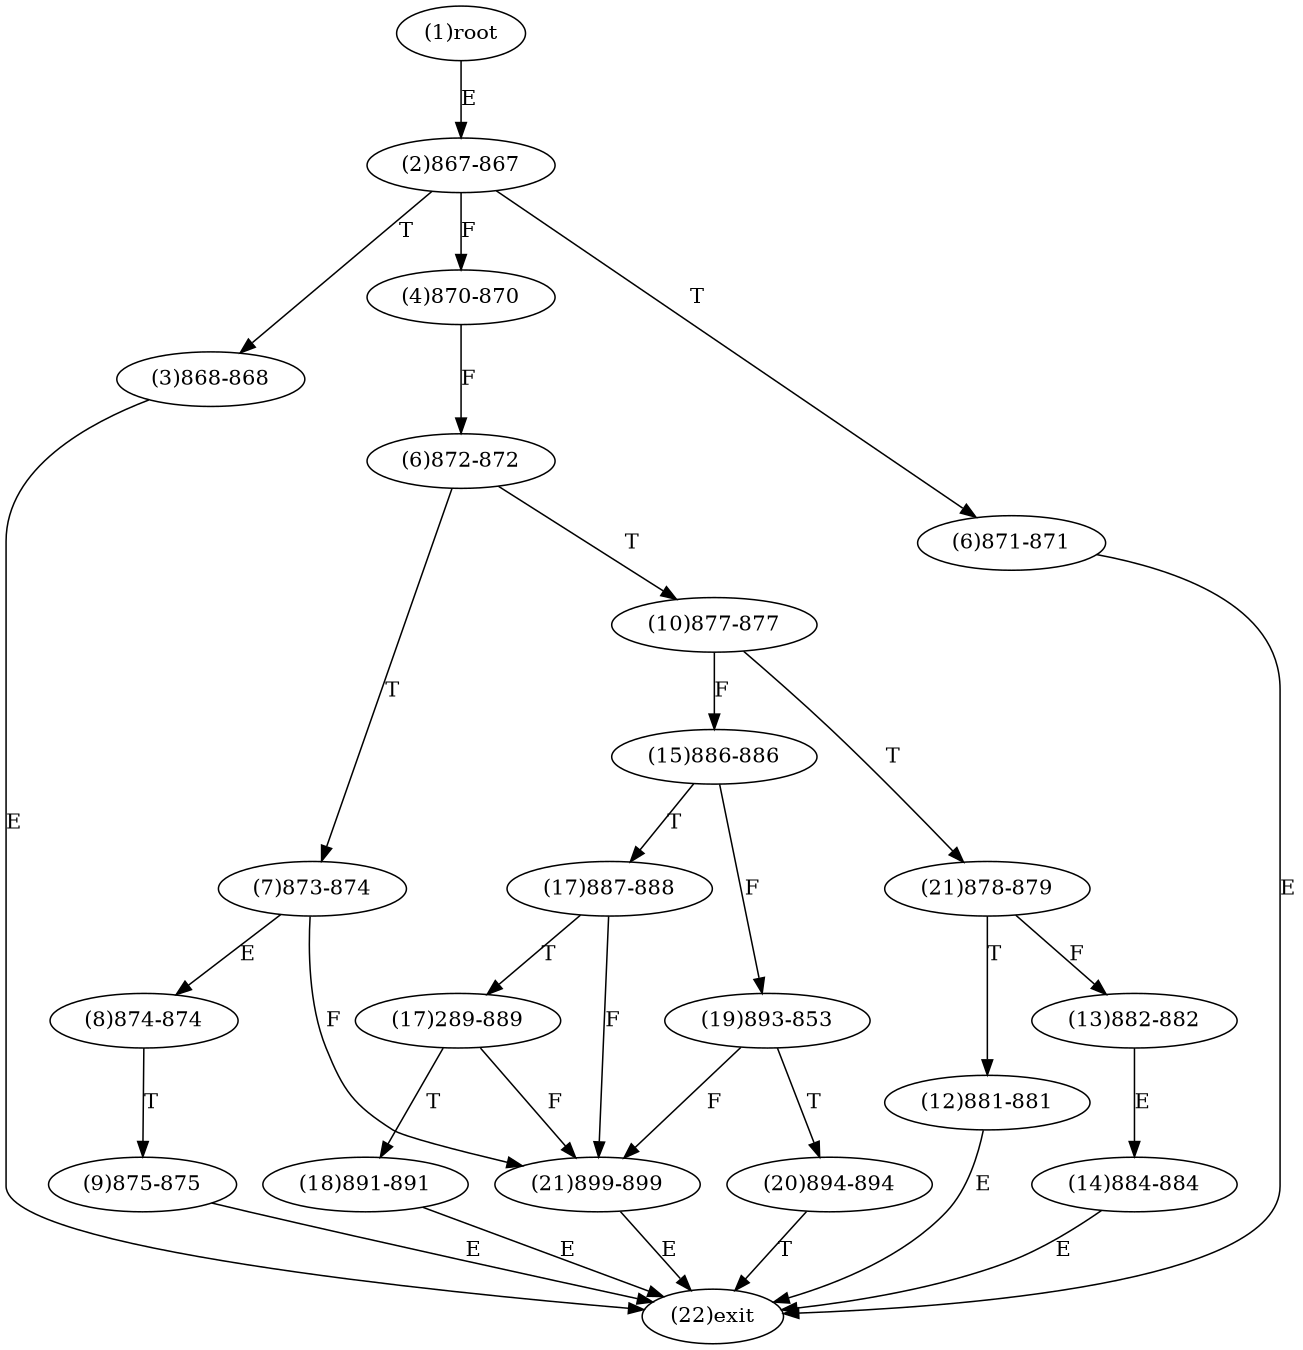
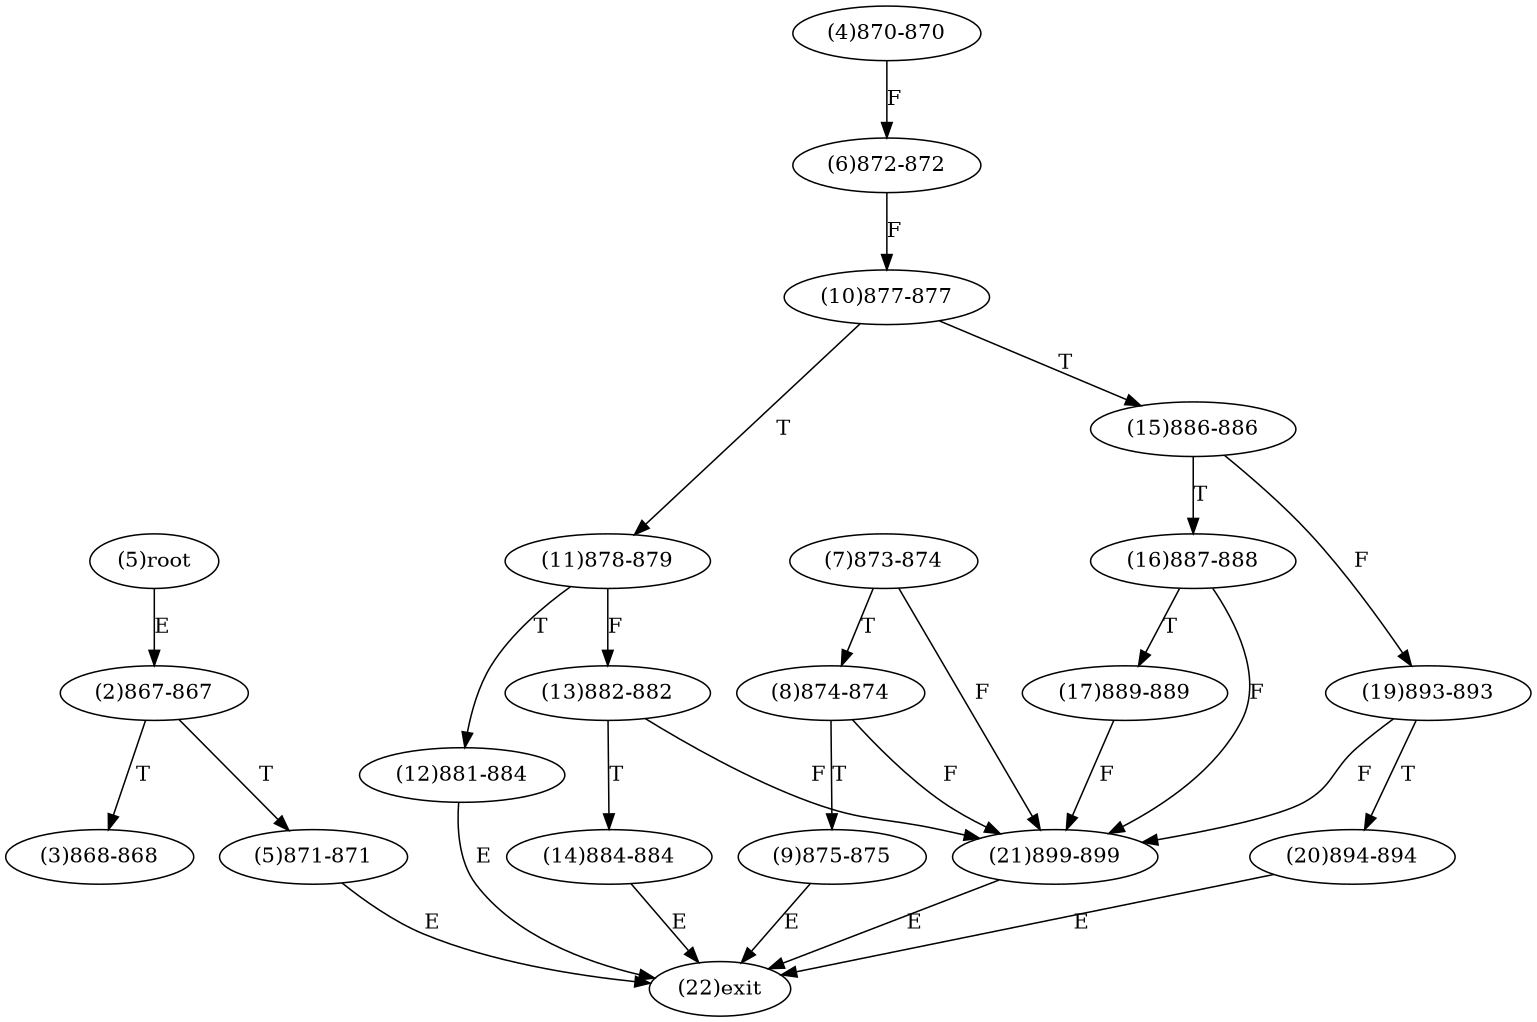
(461, 33) -> (154, 561)
(461, 224) -> none
(632, 543) -> (894, 231)
(1012, 543) -> (314, 857)
(389, 667) -> none
(722, 691) -> (1066, 363)
none -> (914, 780)
none -> (798, 797)
(610, 889) -> (1193, 561)
(987, 889) -> (608, 561)
(248, 955) -> (869, 627)
(458, 1021) -> (1125, 693)
(767, 1021) -> (1428, 693)
(6, 1079) -> none
(987, 1103) -> (462, 775)
(1143, 1103) -> (617, 775)
(366, 1185) -> none
(786, 1250) -> (1082, 923)
